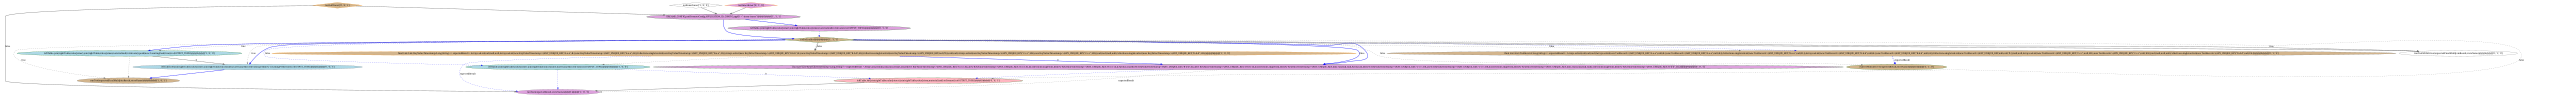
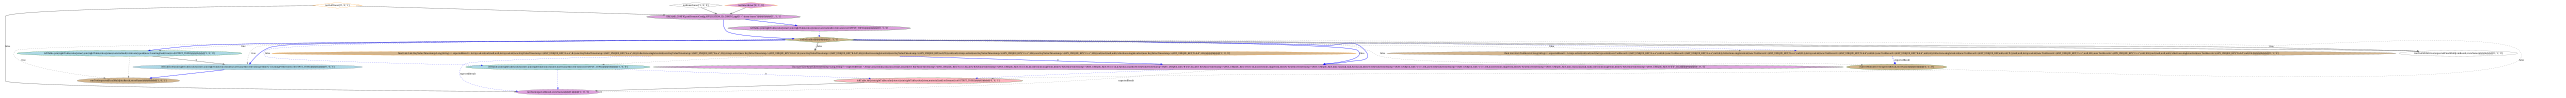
(337, 5) -> (337, 5)
